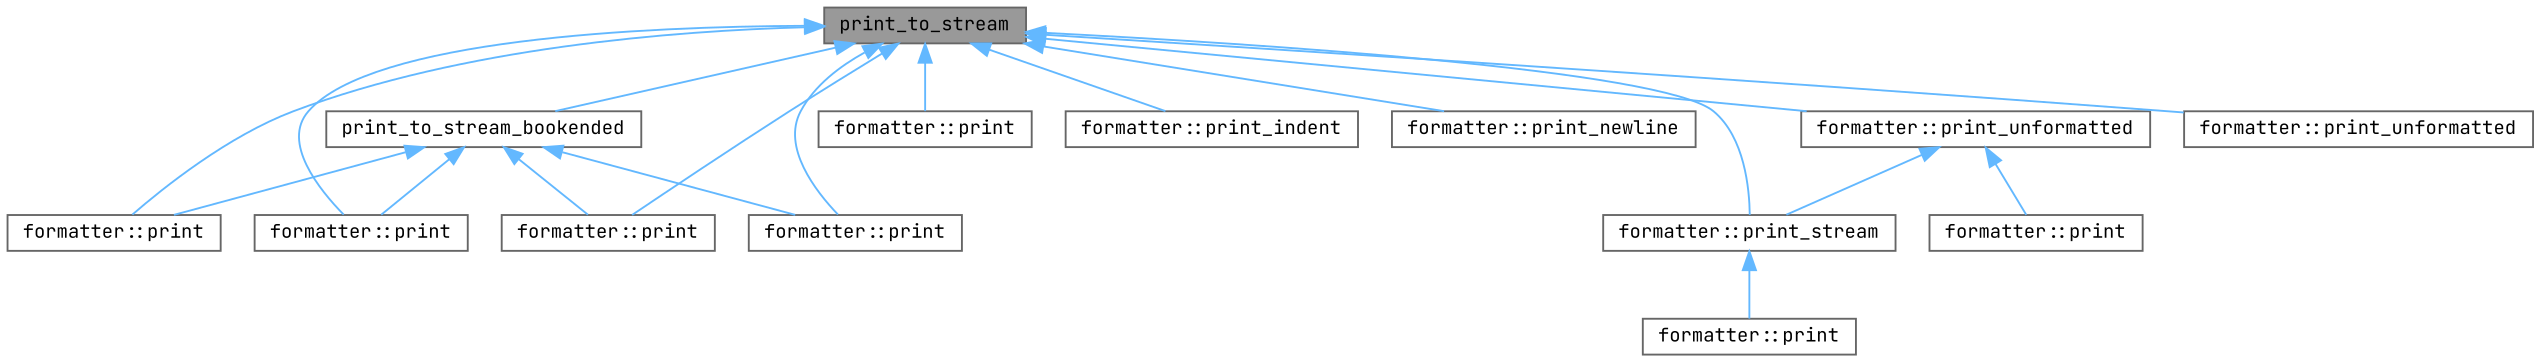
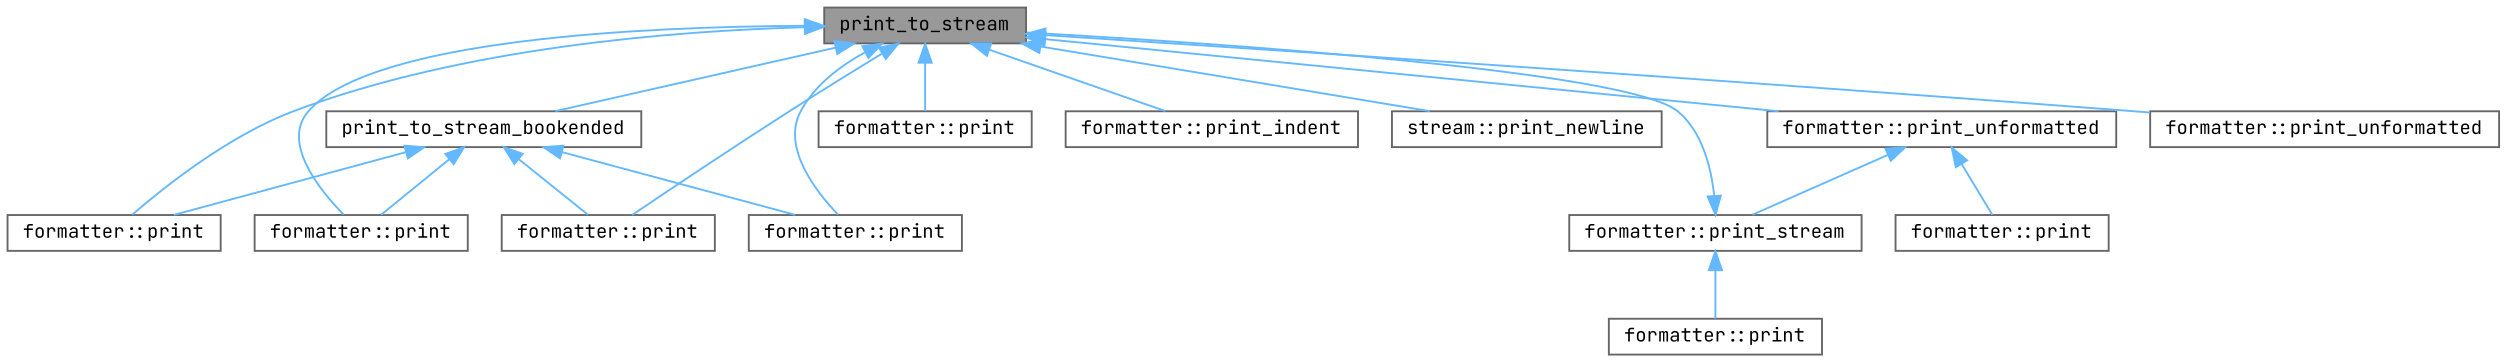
(1438, 60) -> (1402, 60)
(1544, 129) -> (1527, 129)
